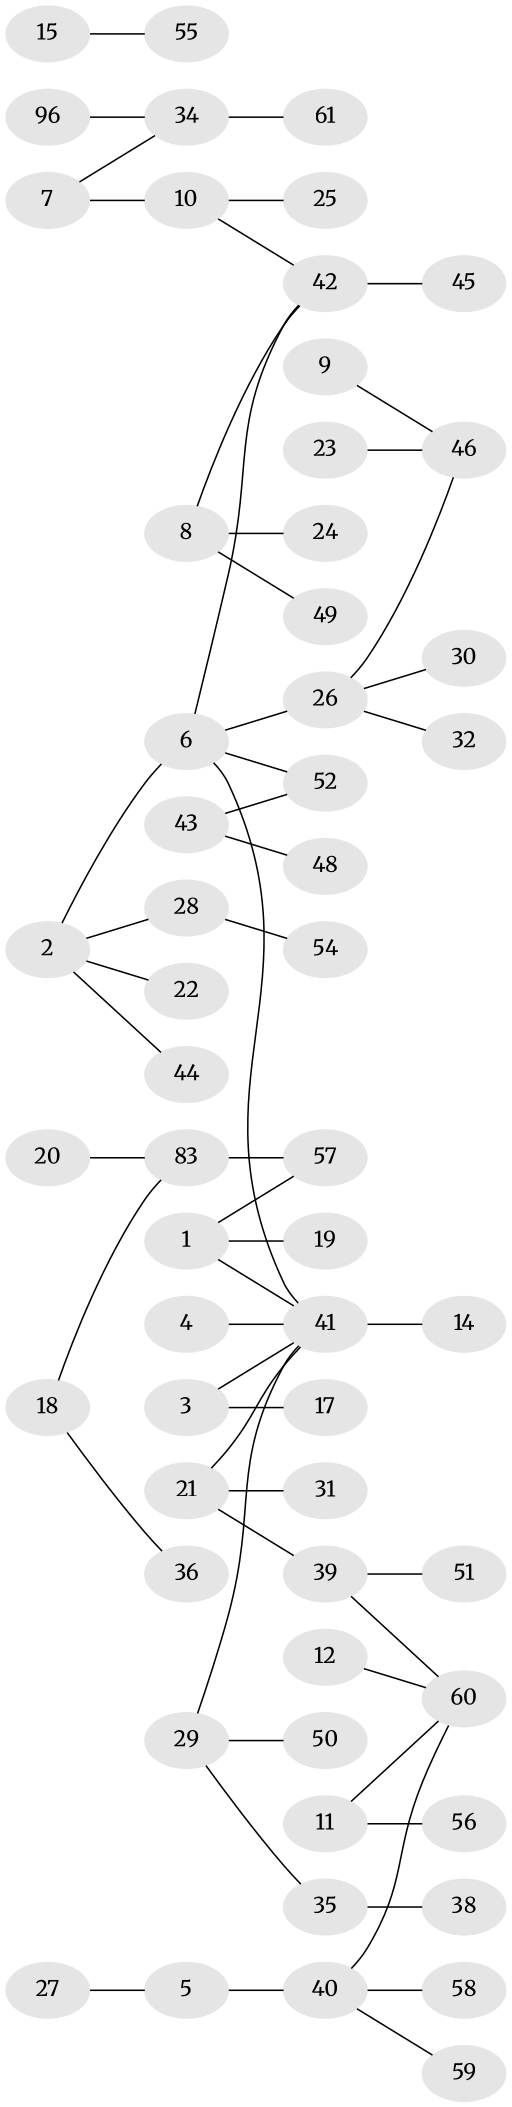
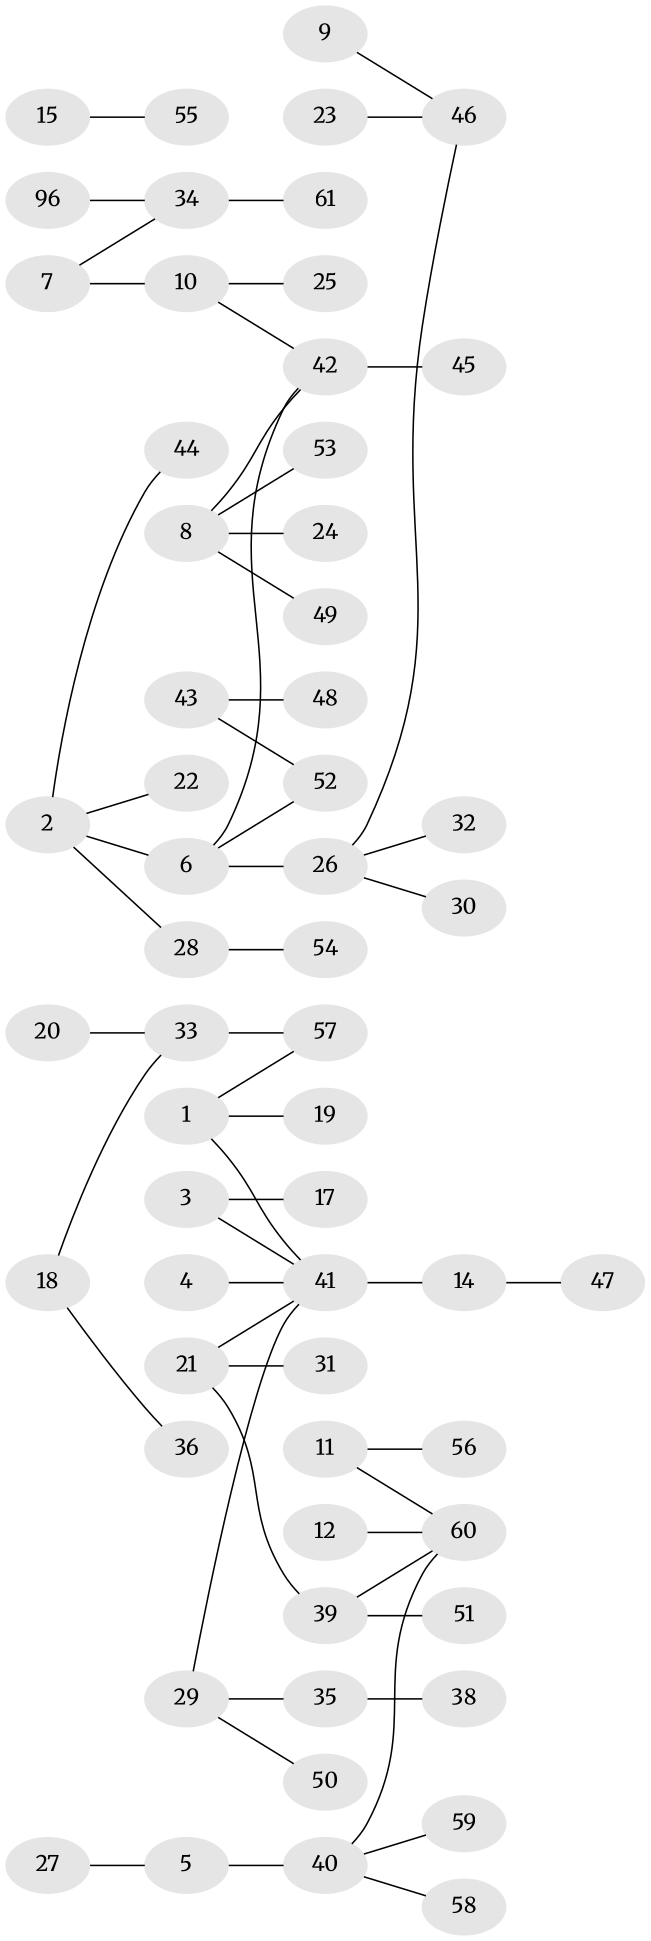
none -> (325, 450)
(256, 1033) -> none
(187, 1158) -> (187, 1033)
none -> (603, 1283)
